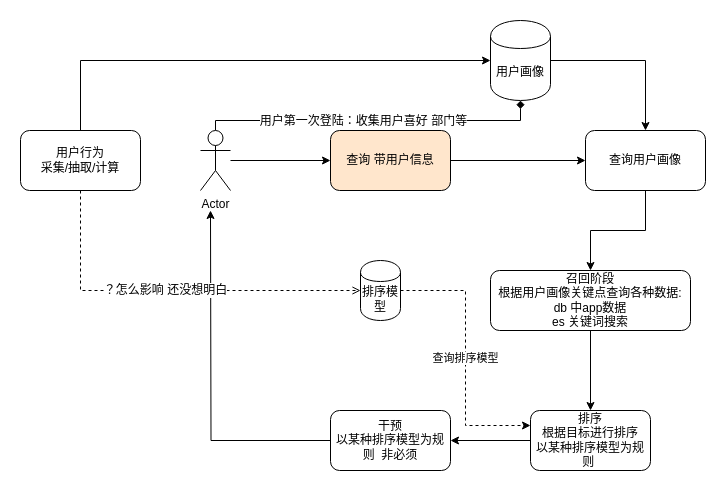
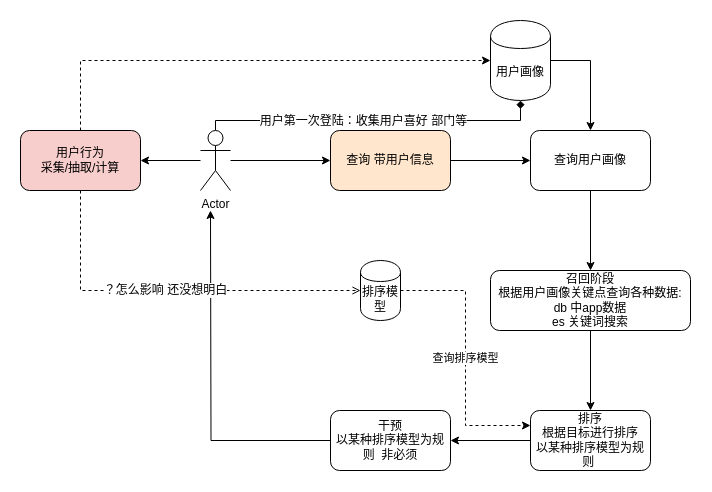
(248, 61) -> (248, 61)
(81, 161) -> (81, 161)
none -> (174, 161)
(646, 161) -> (591, 161)
